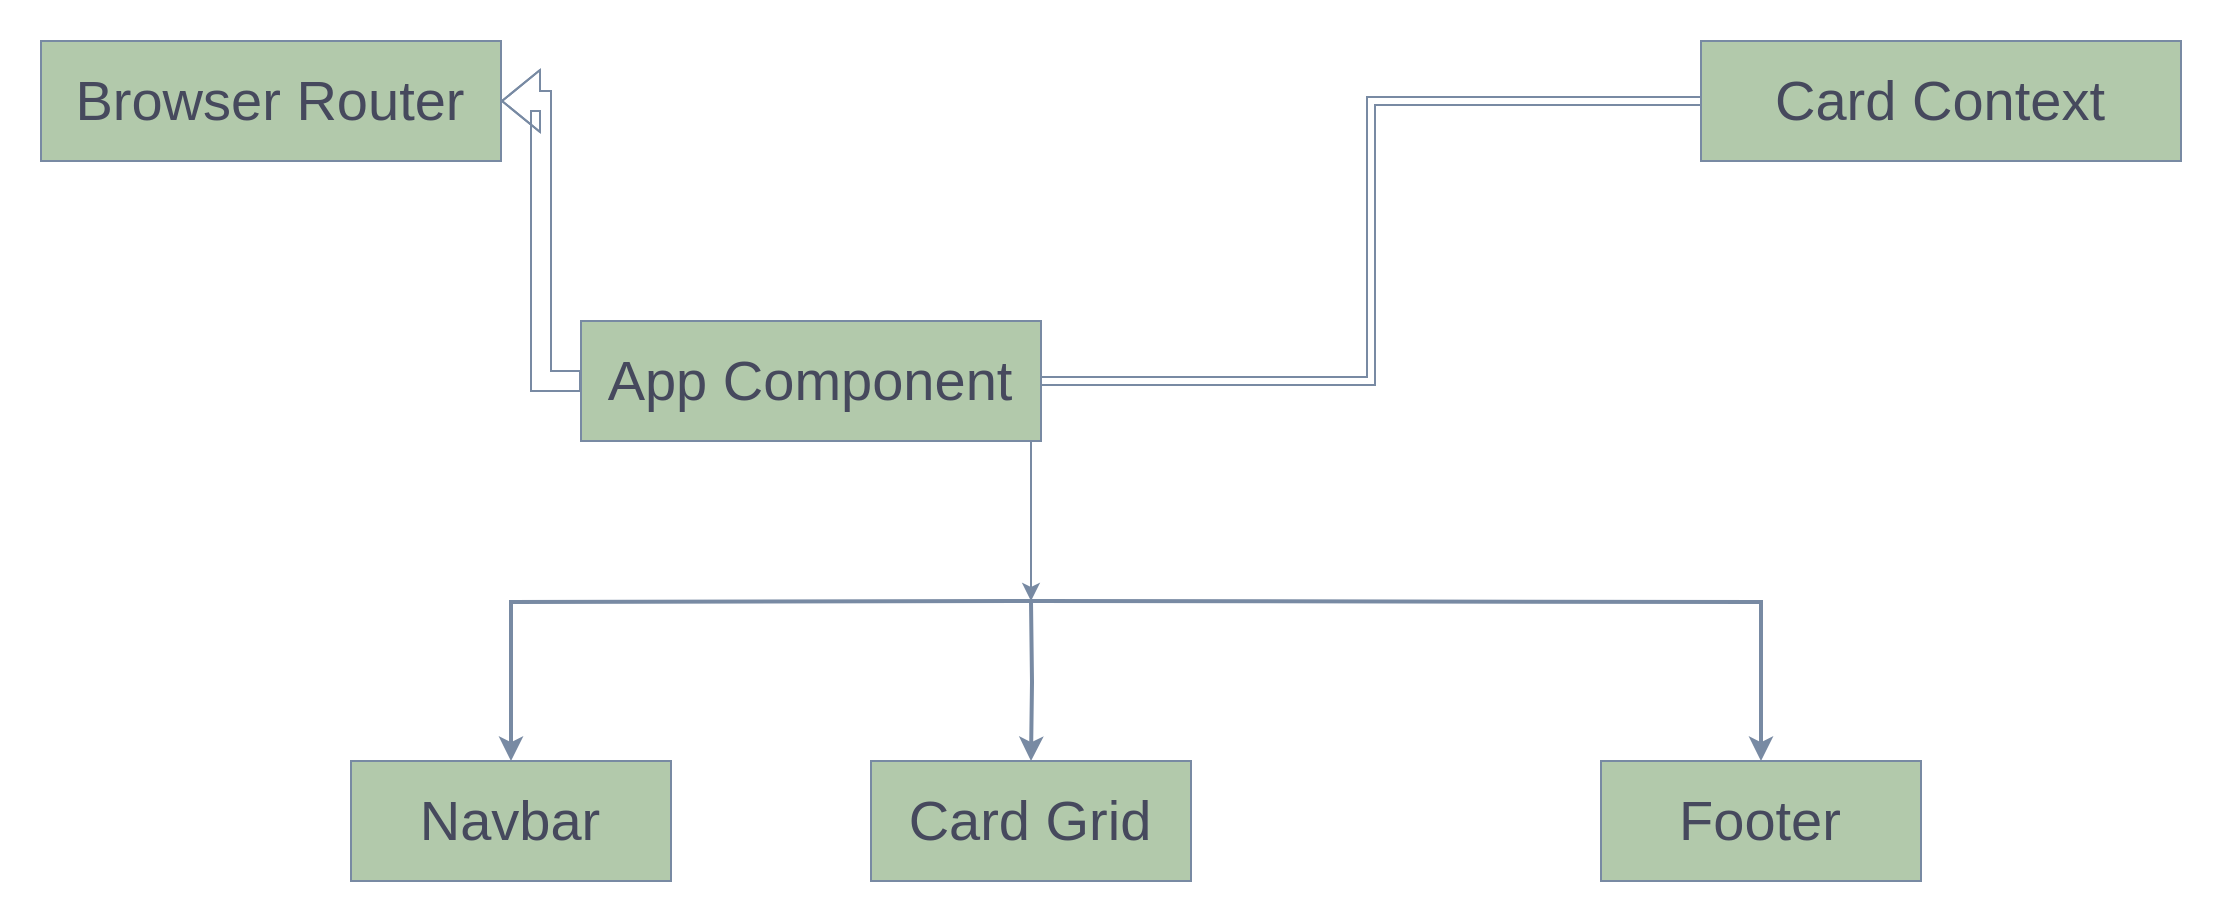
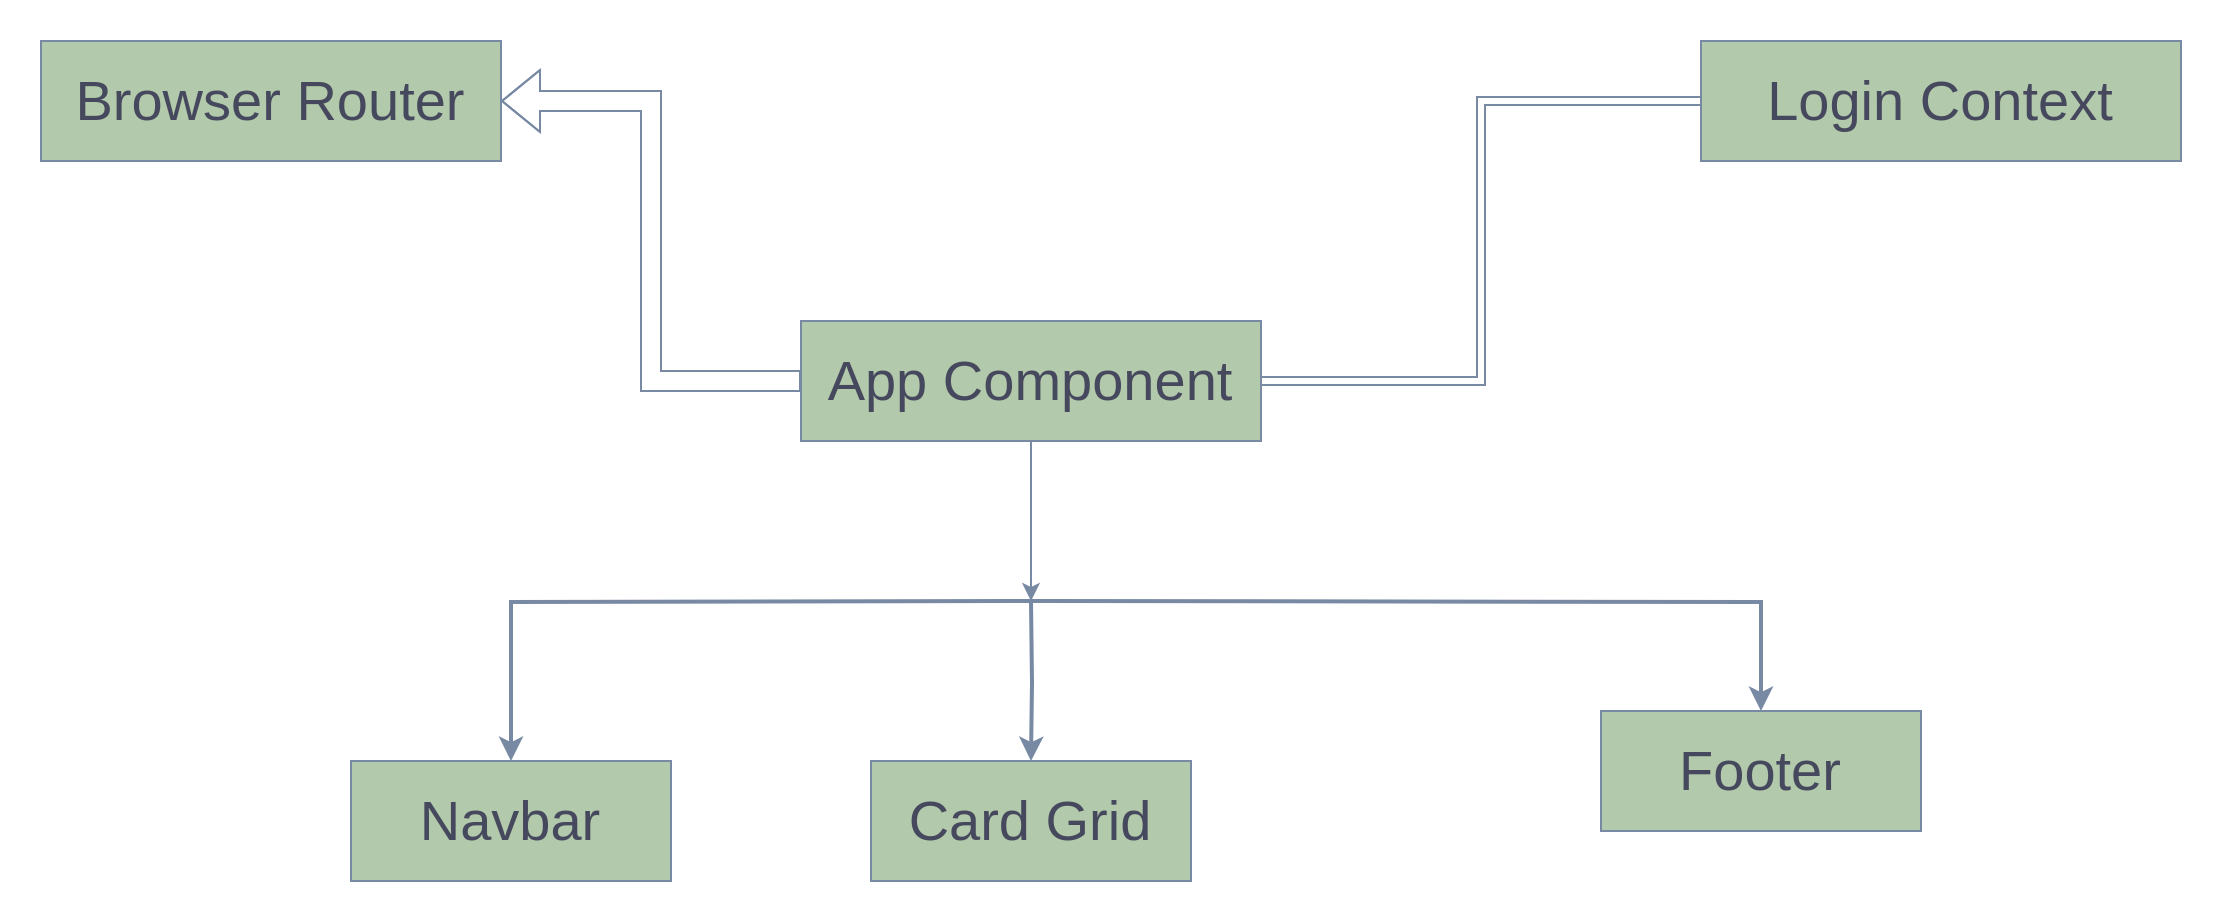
(1941, 101) -> (1941, 101)
(811, 381) -> (1031, 381)
(1761, 821) -> (1761, 771)
